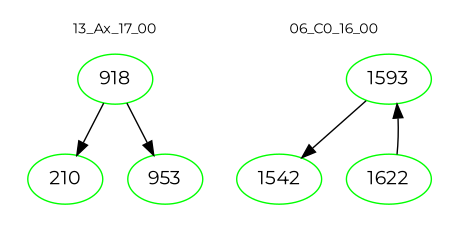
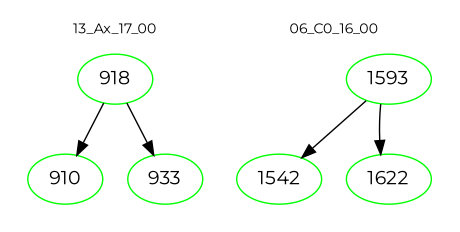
(398, 136) -> (380, 122)
(65, 179) -> (65, 179)
(165, 179) -> (165, 179)
